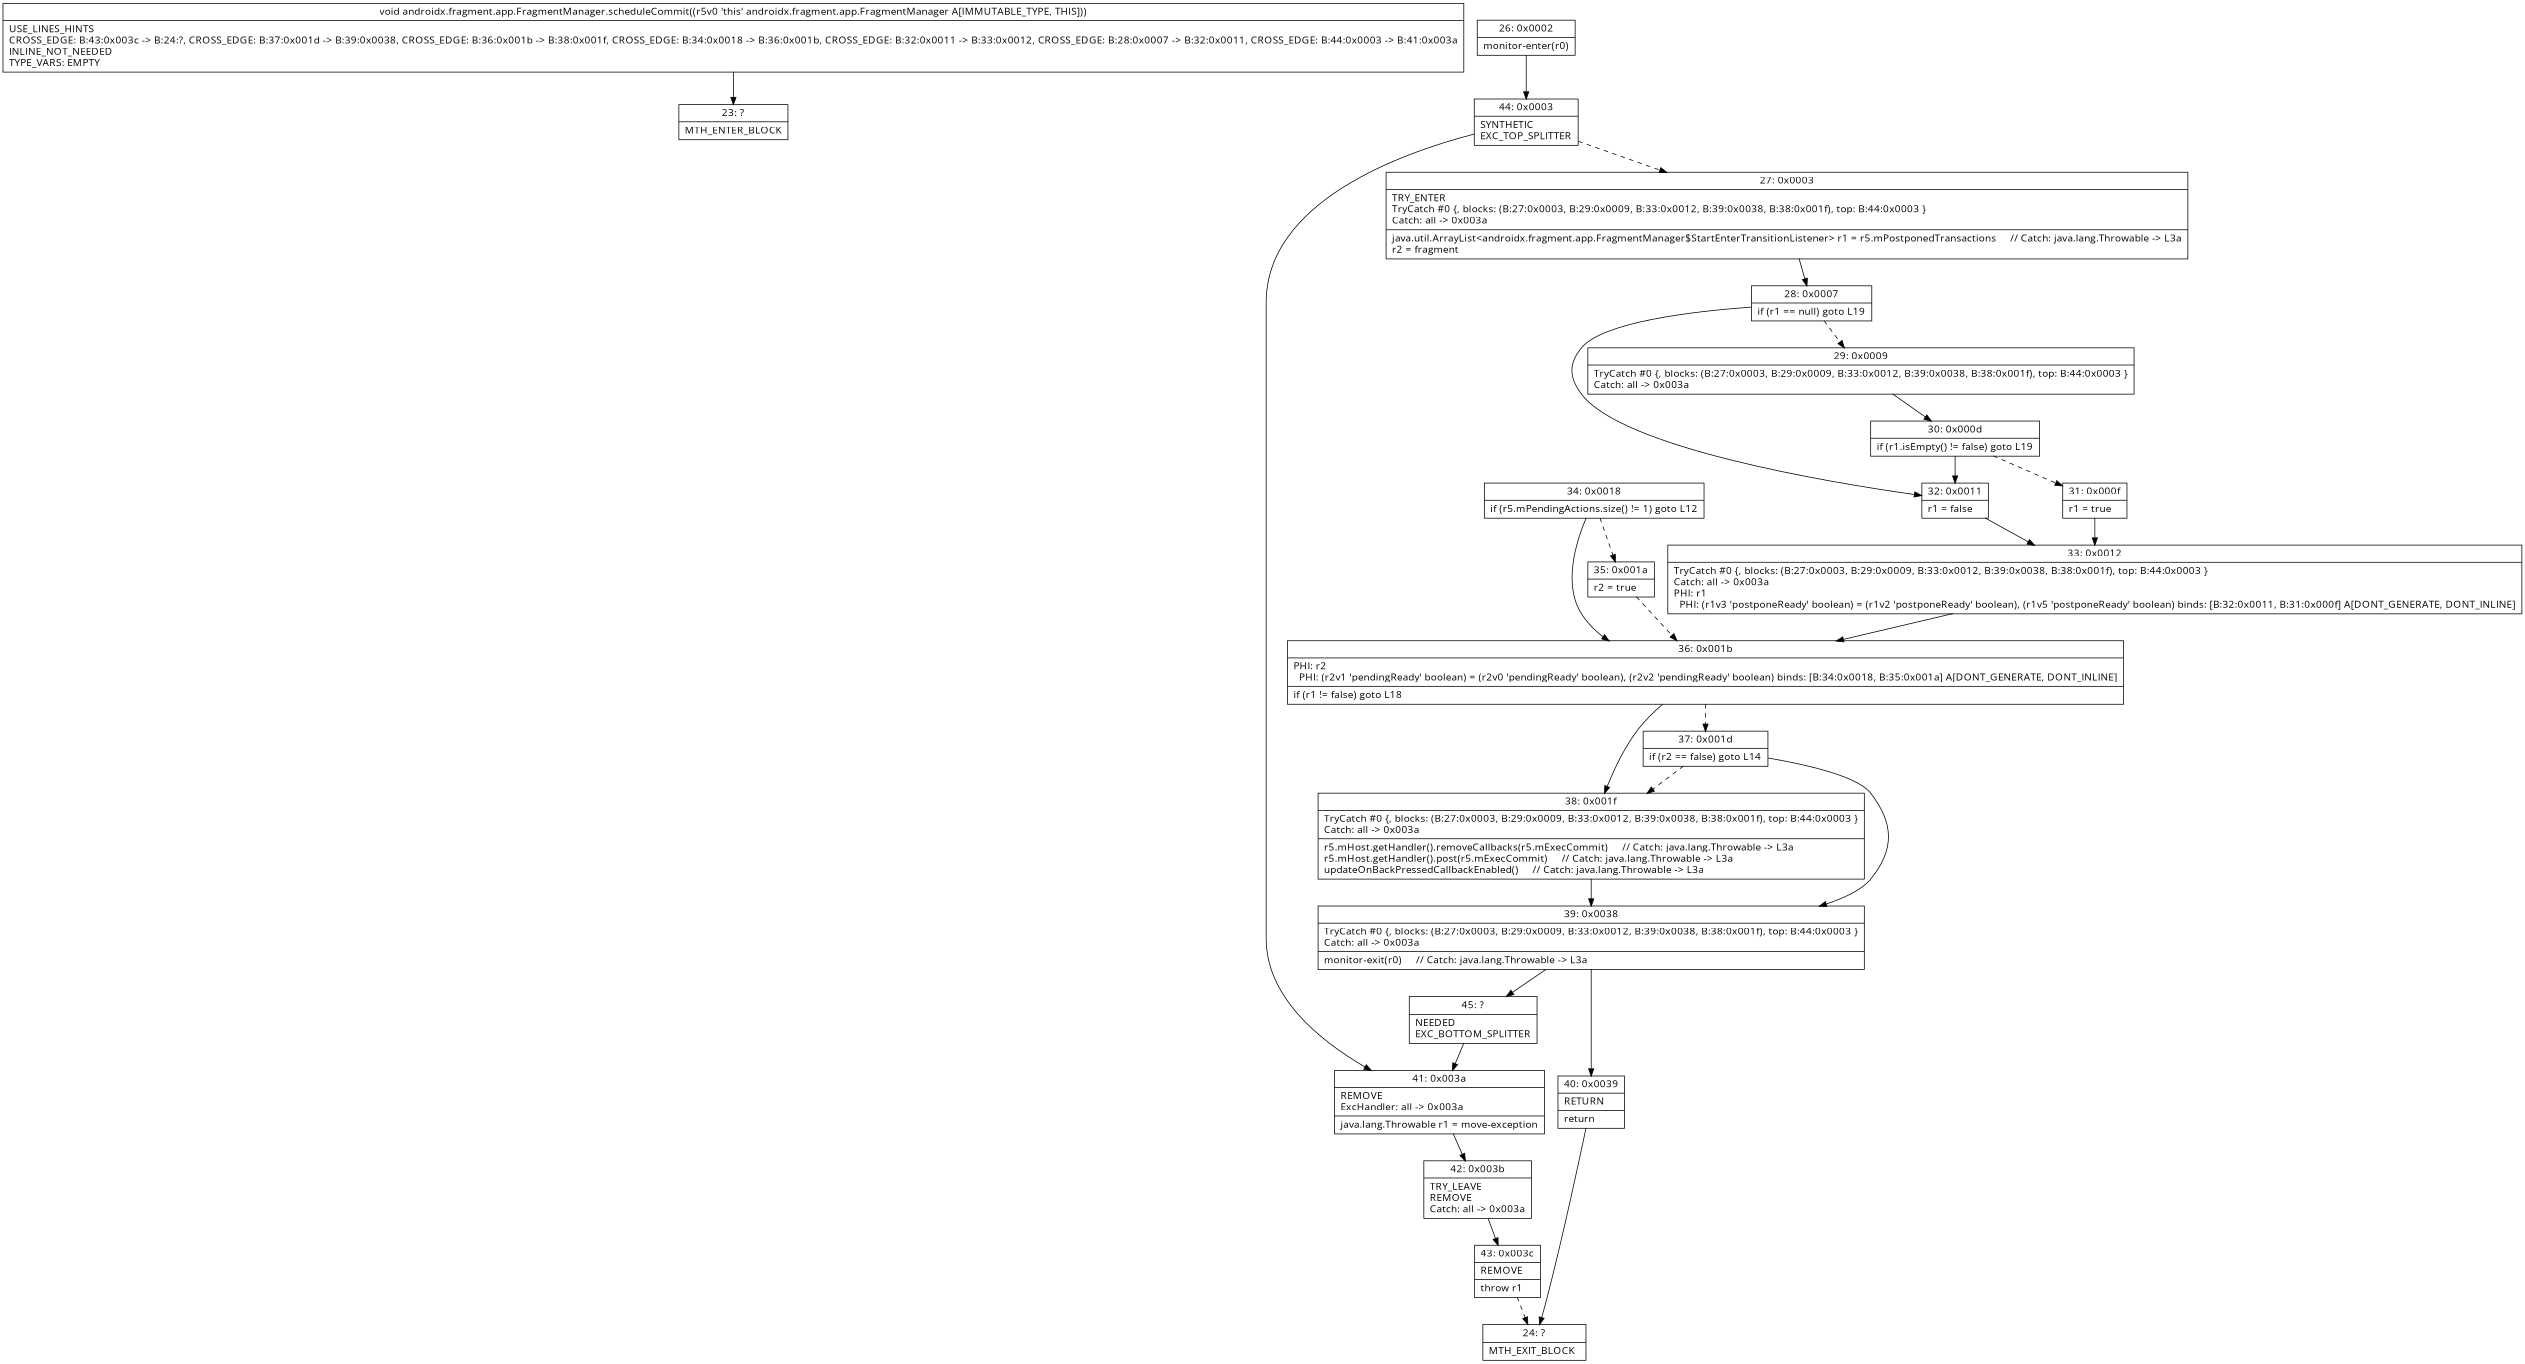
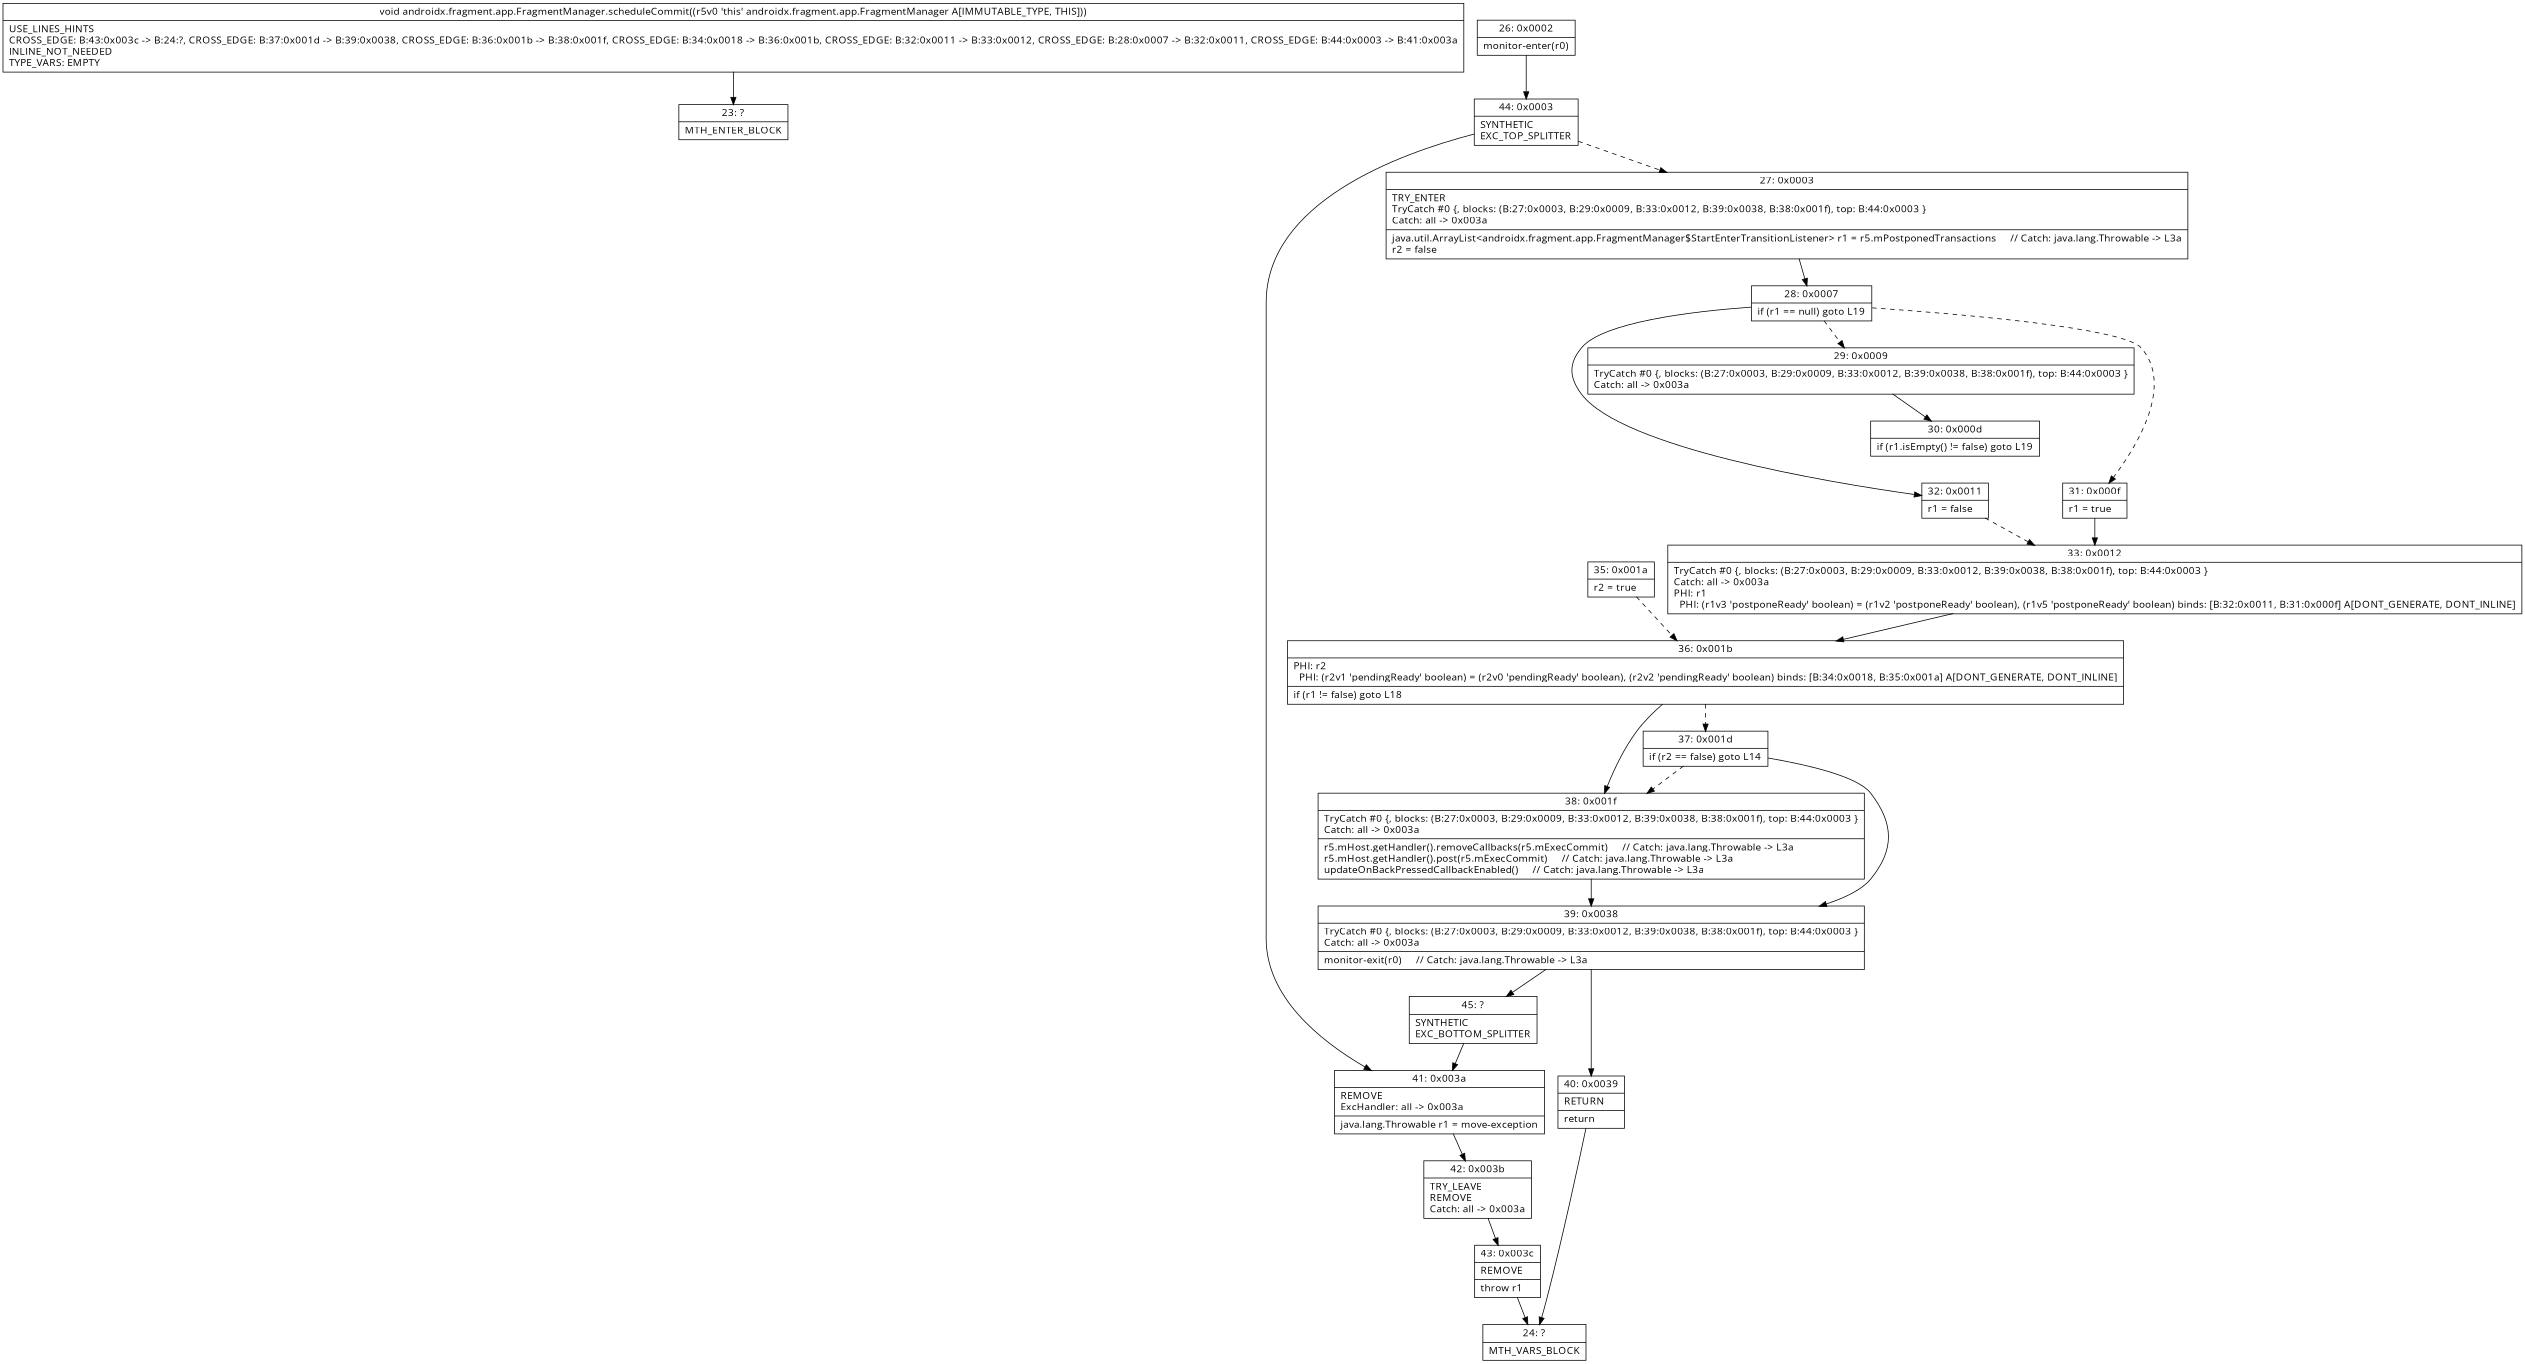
(1426, 250) -> (1415, 250)
(1955, 466) -> none
(2024, 469) -> (2079, 329)
(1594, 501) -> none
(2007, 530) -> (2007, 530)
(1436, 1023) -> (1442, 1023)
(1521, 1307) -> (1521, 1307)
(1532, 1351) -> (1534, 1351)
